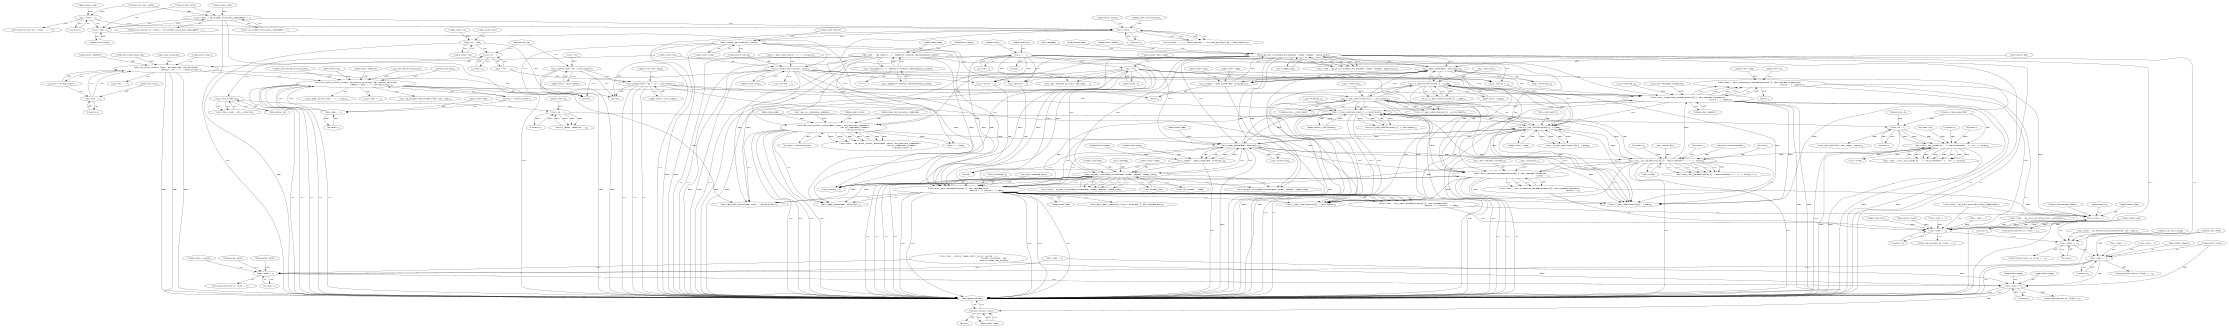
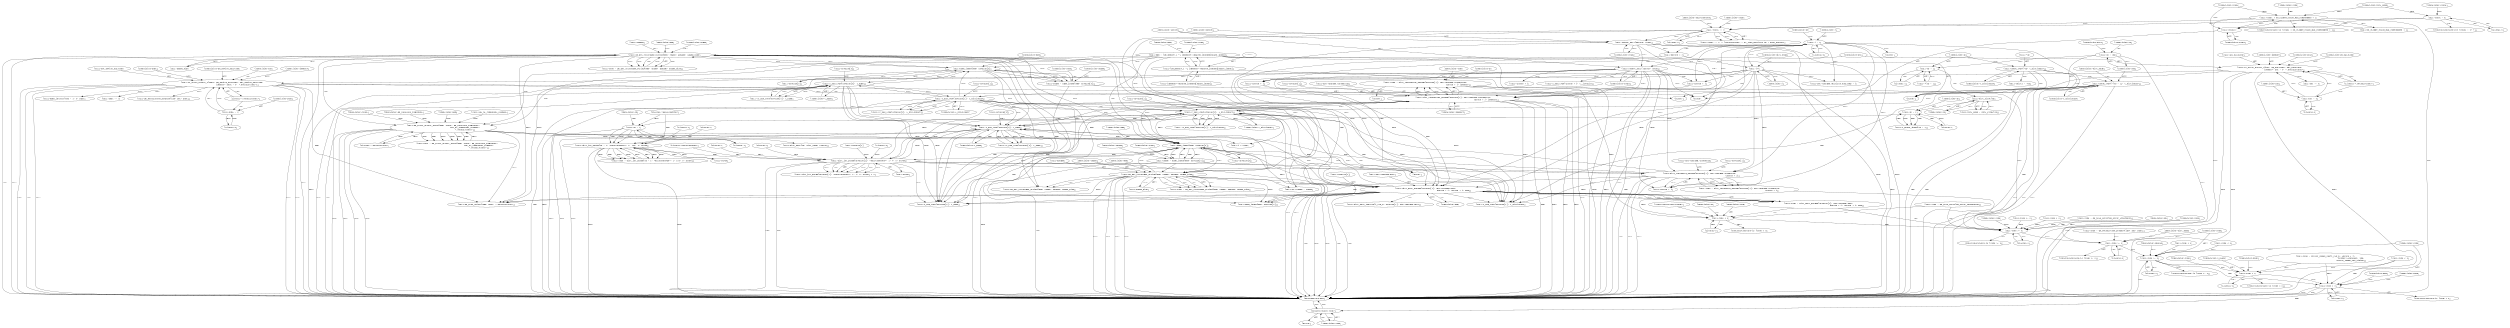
(739, 48) -> (1392, 40)
(791, 61) -> (1606, 76)
(879, 76) -> (1227, 61)
(1075, 76) -> (1715, 62)
(567, 78) -> (2122, 76)
(686, 81) -> (1254, 35)
none -> (2020, 84)
(1926, 128) -> none
